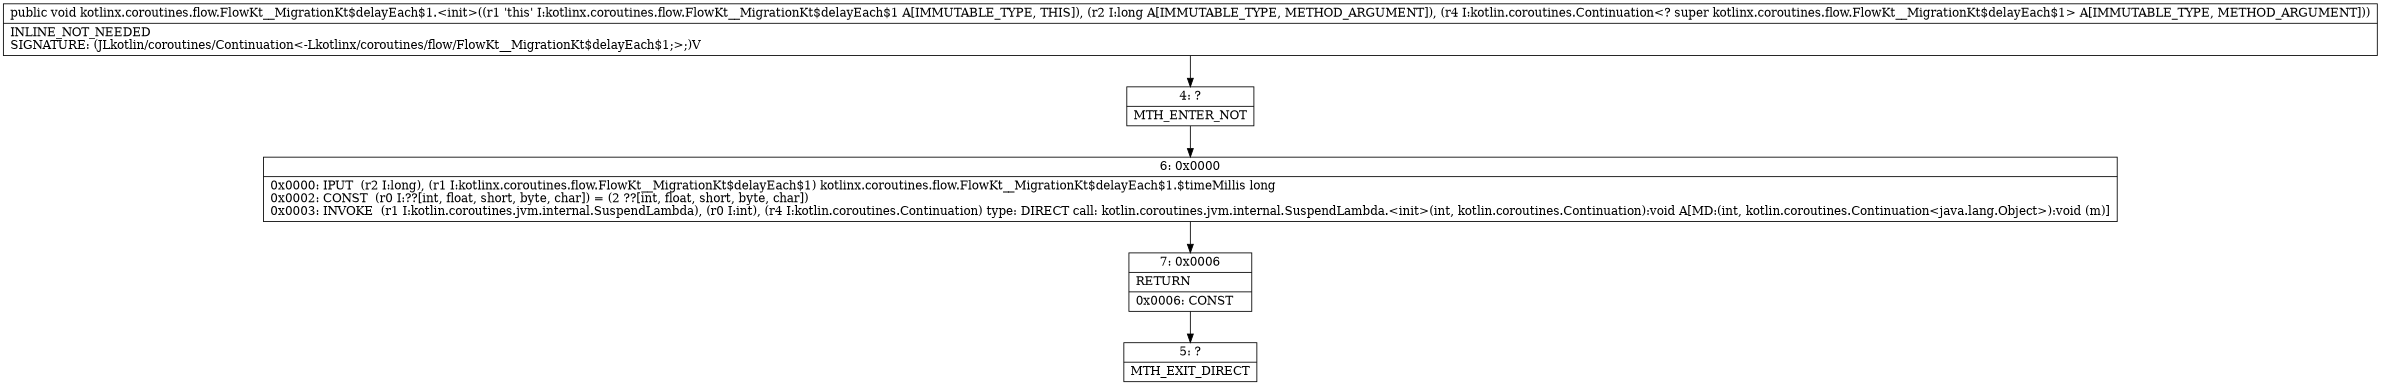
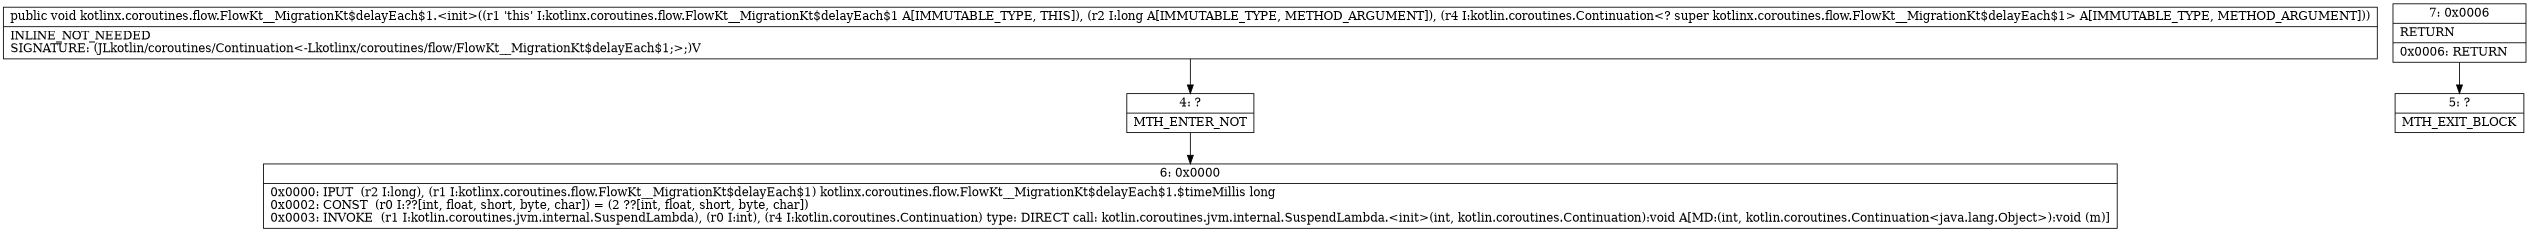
(1190, 233) -> none
(1190, 301) -> (2459, 52)
(1190, 372) -> (2459, 122)
